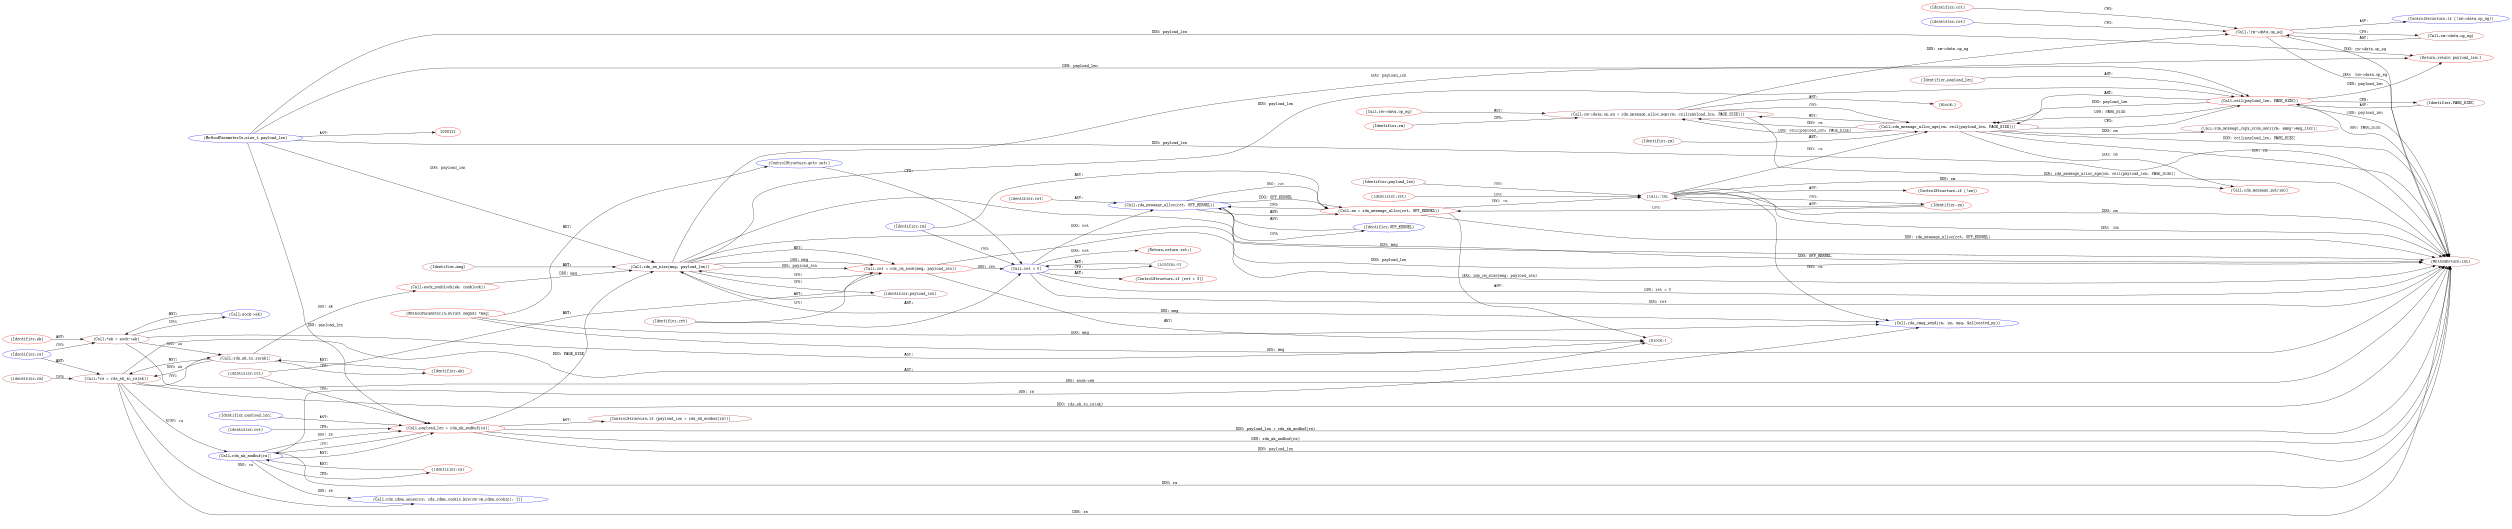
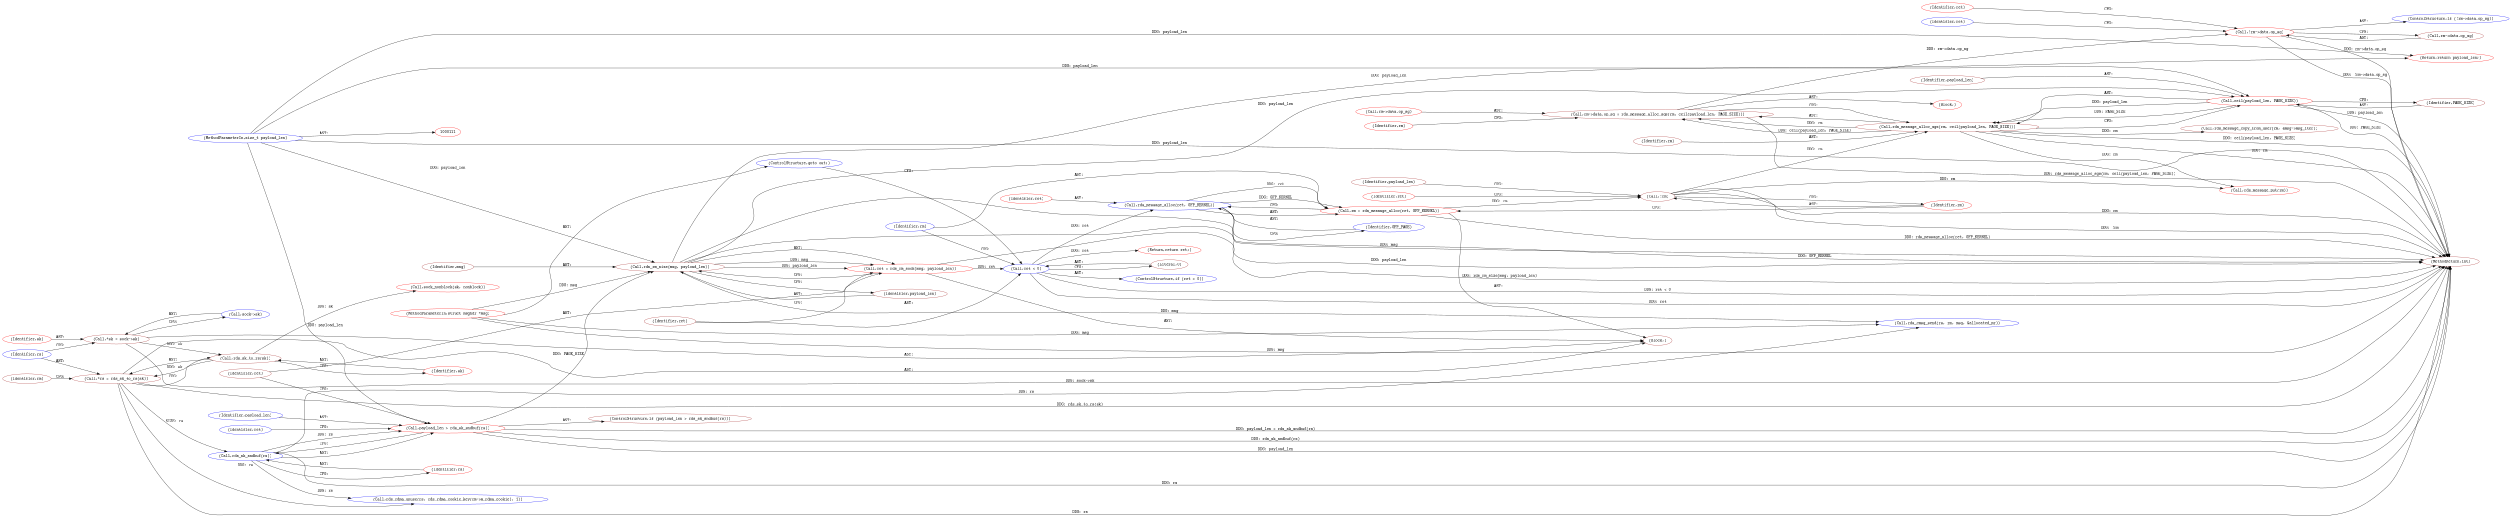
(2375, 89) -> none
(1947, 191) -> none
(1389, 227) -> (1389, 227)
(1776, 250) -> none
(557, 277) -> (560, 292)
(1169, 279) -> (1169, 279)
